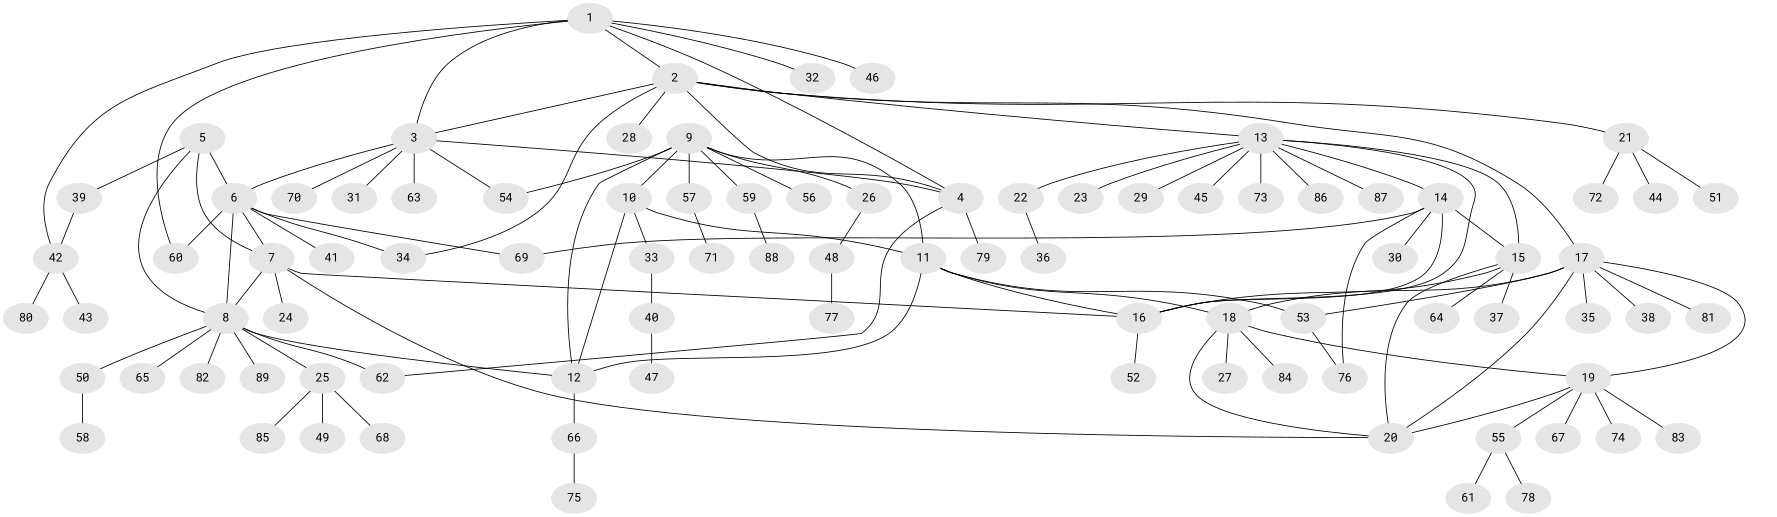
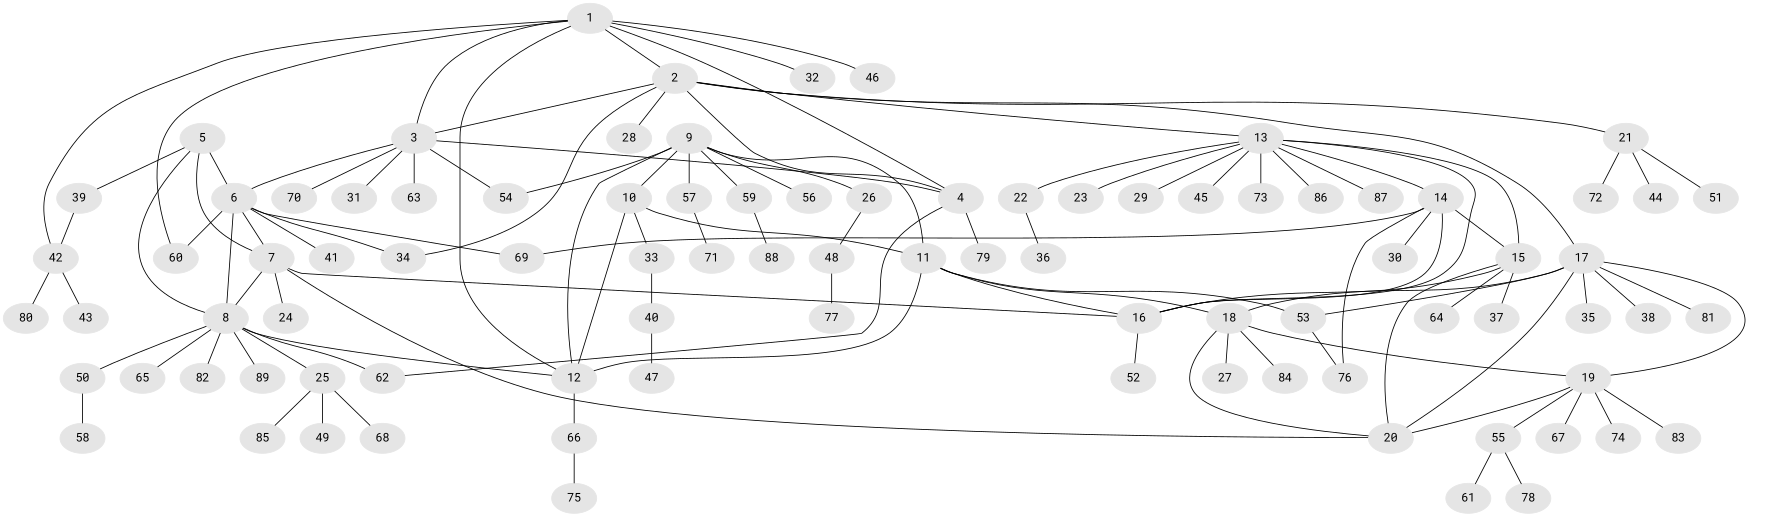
none -> (460, 192)
